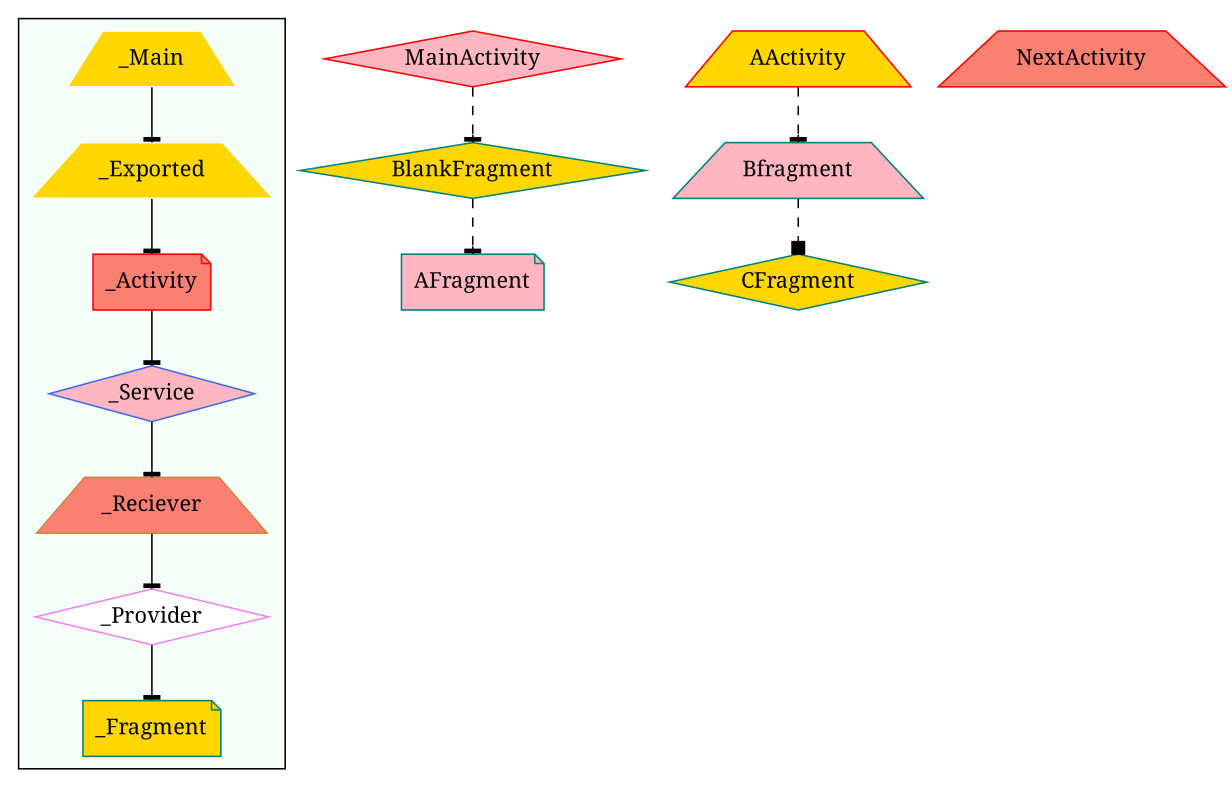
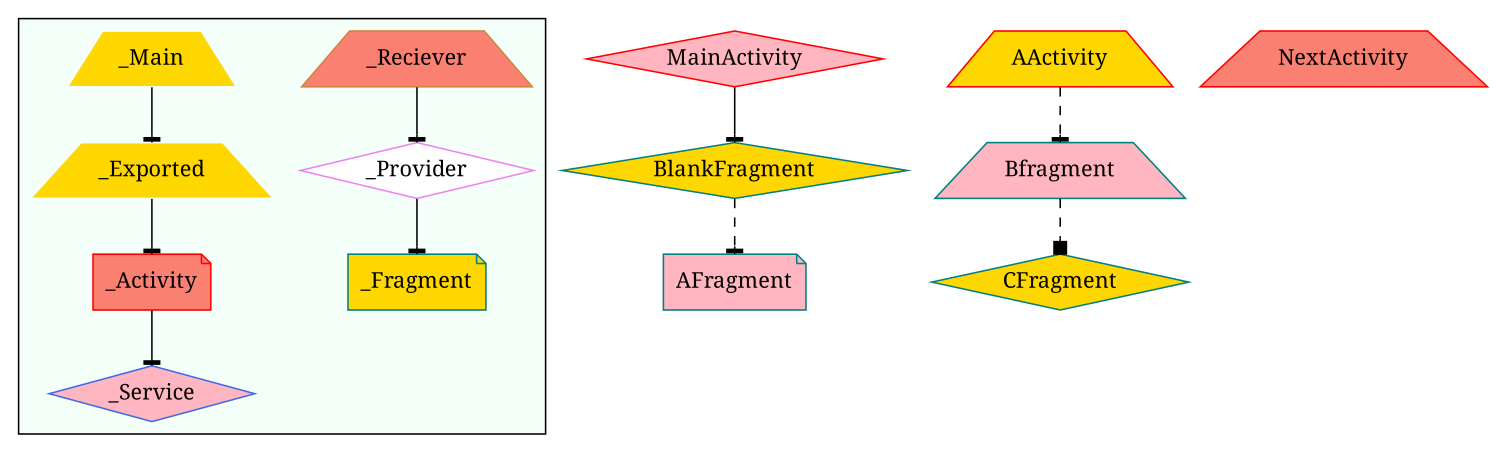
(473, 111) -> (735, 111)
(152, 446) -> none
